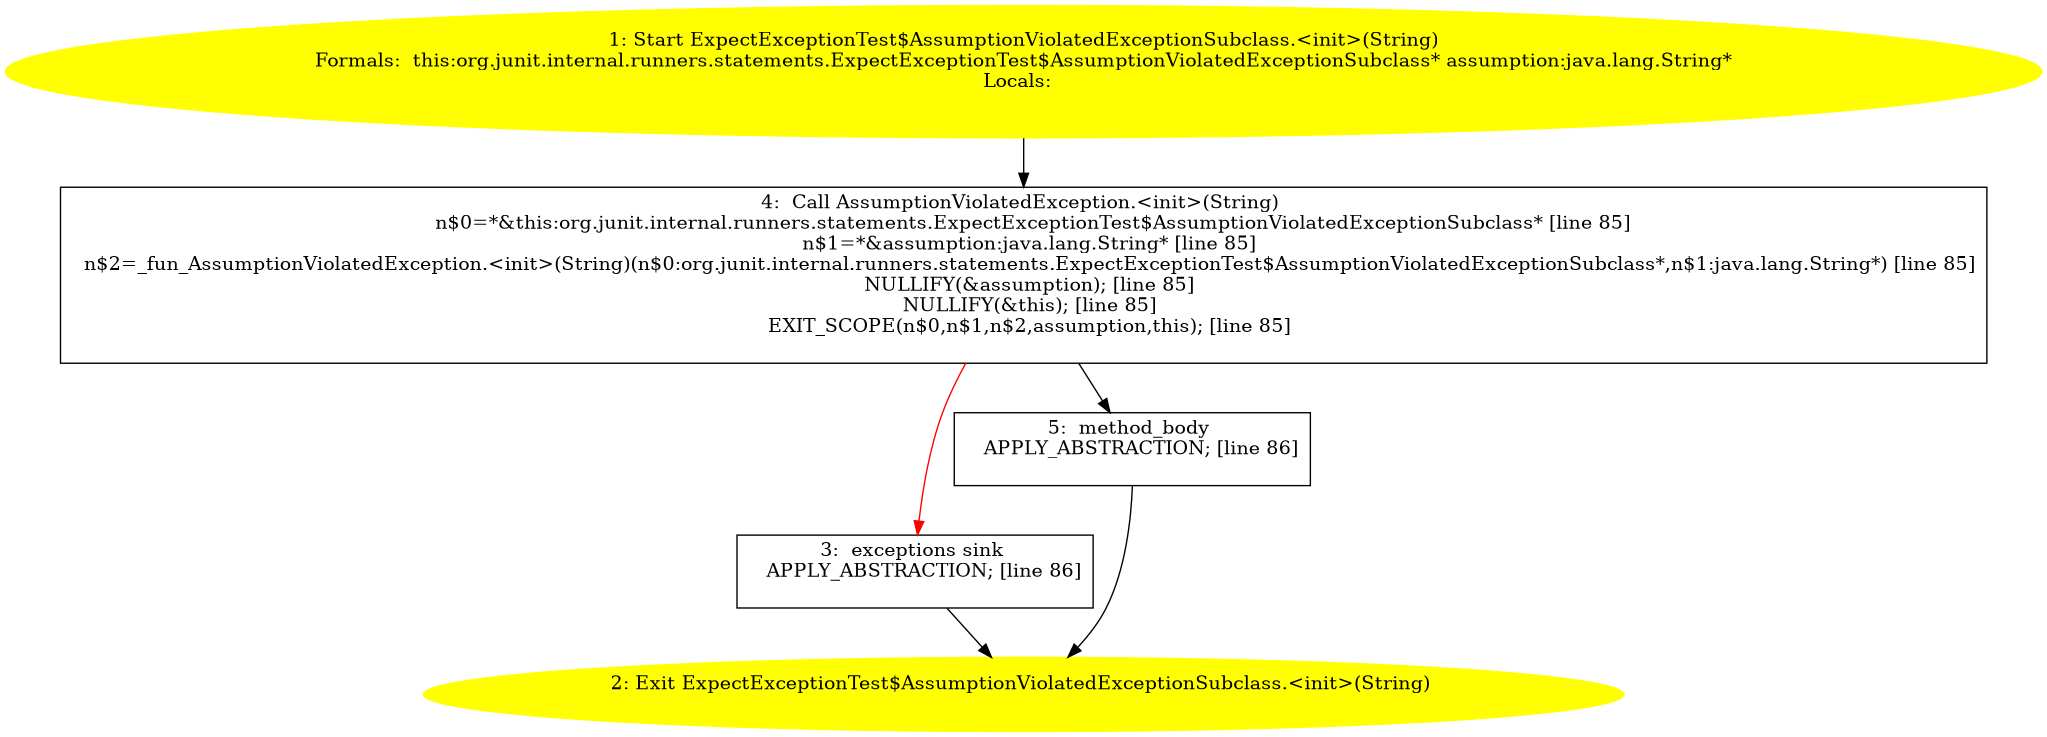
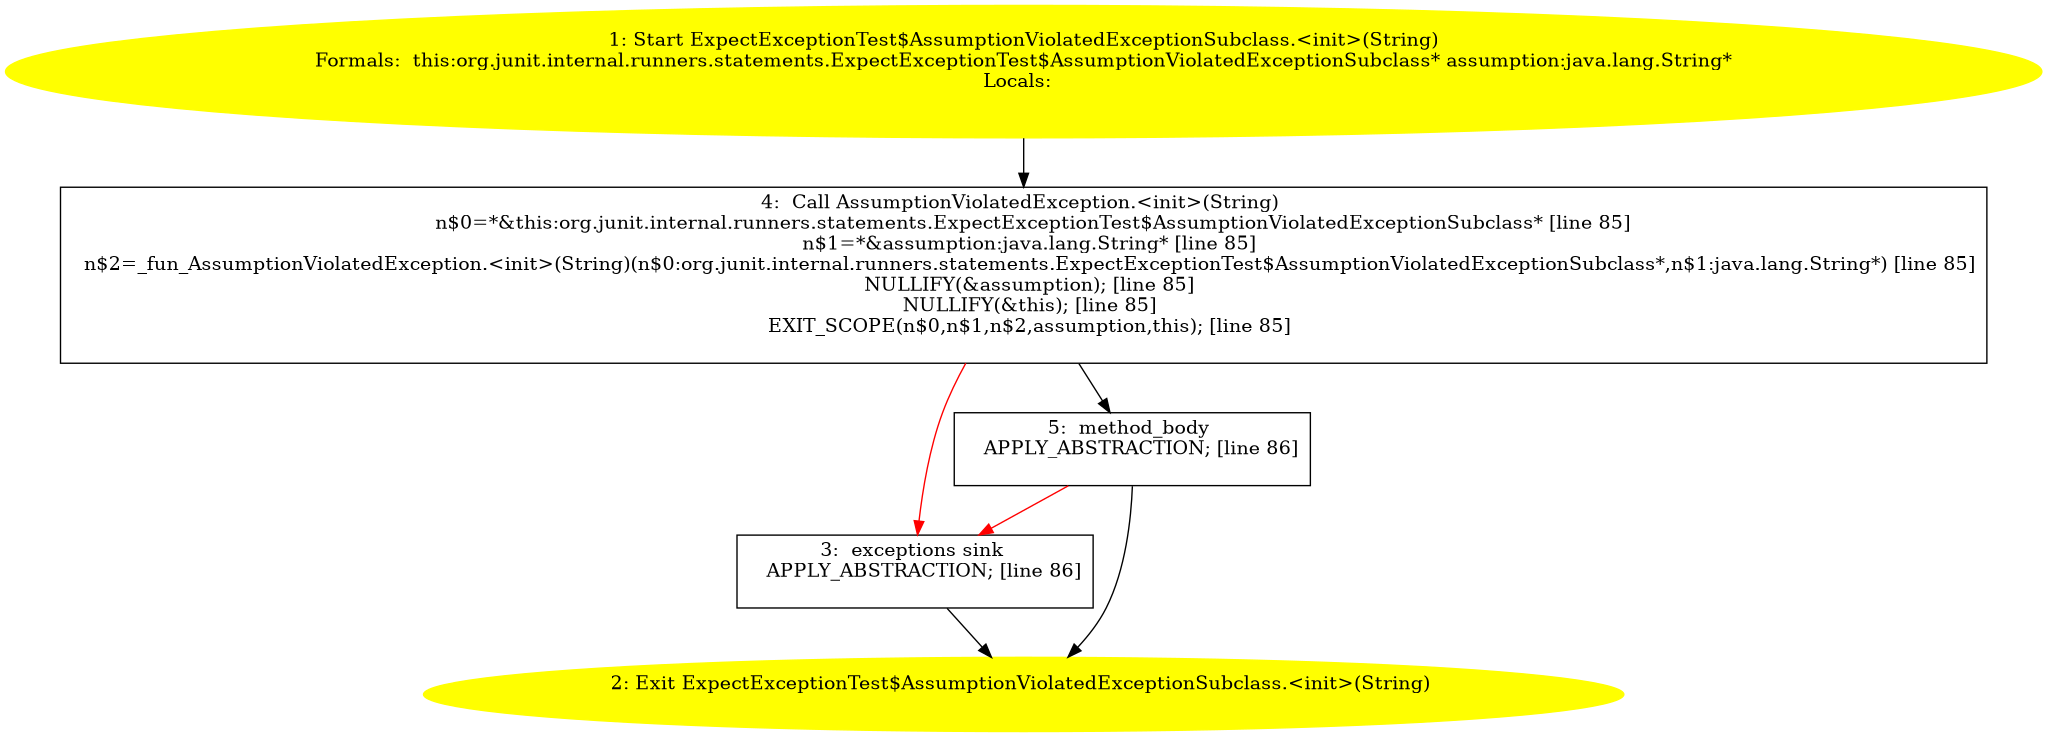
none -> (1030, 507)
